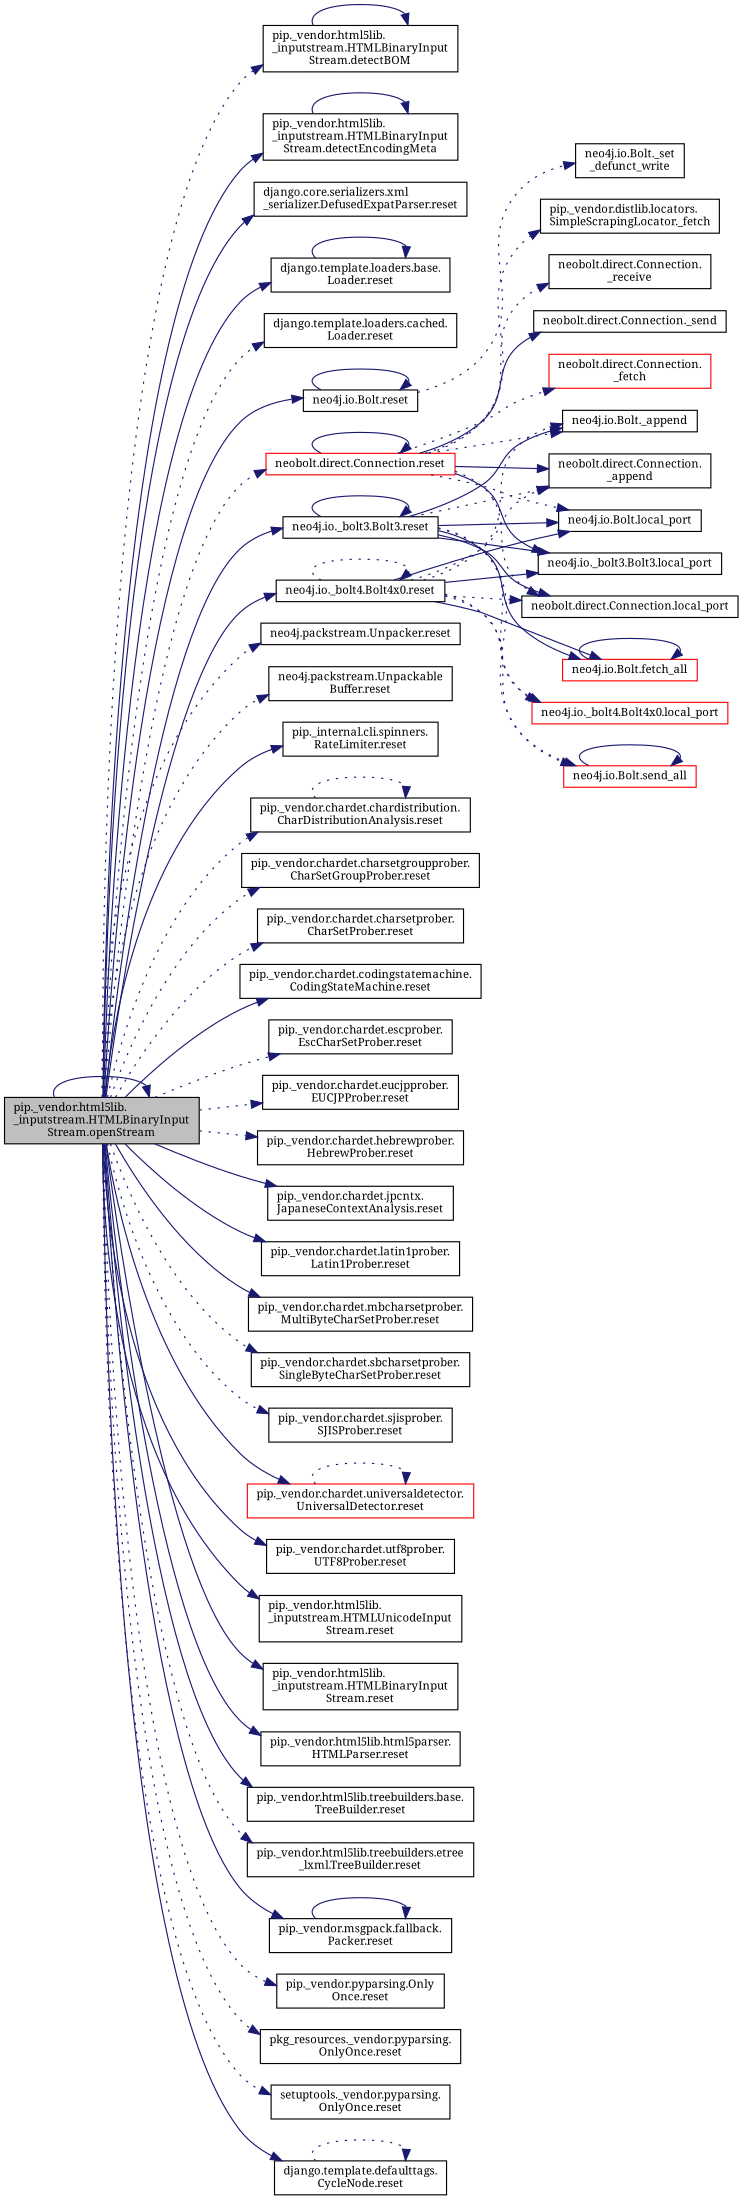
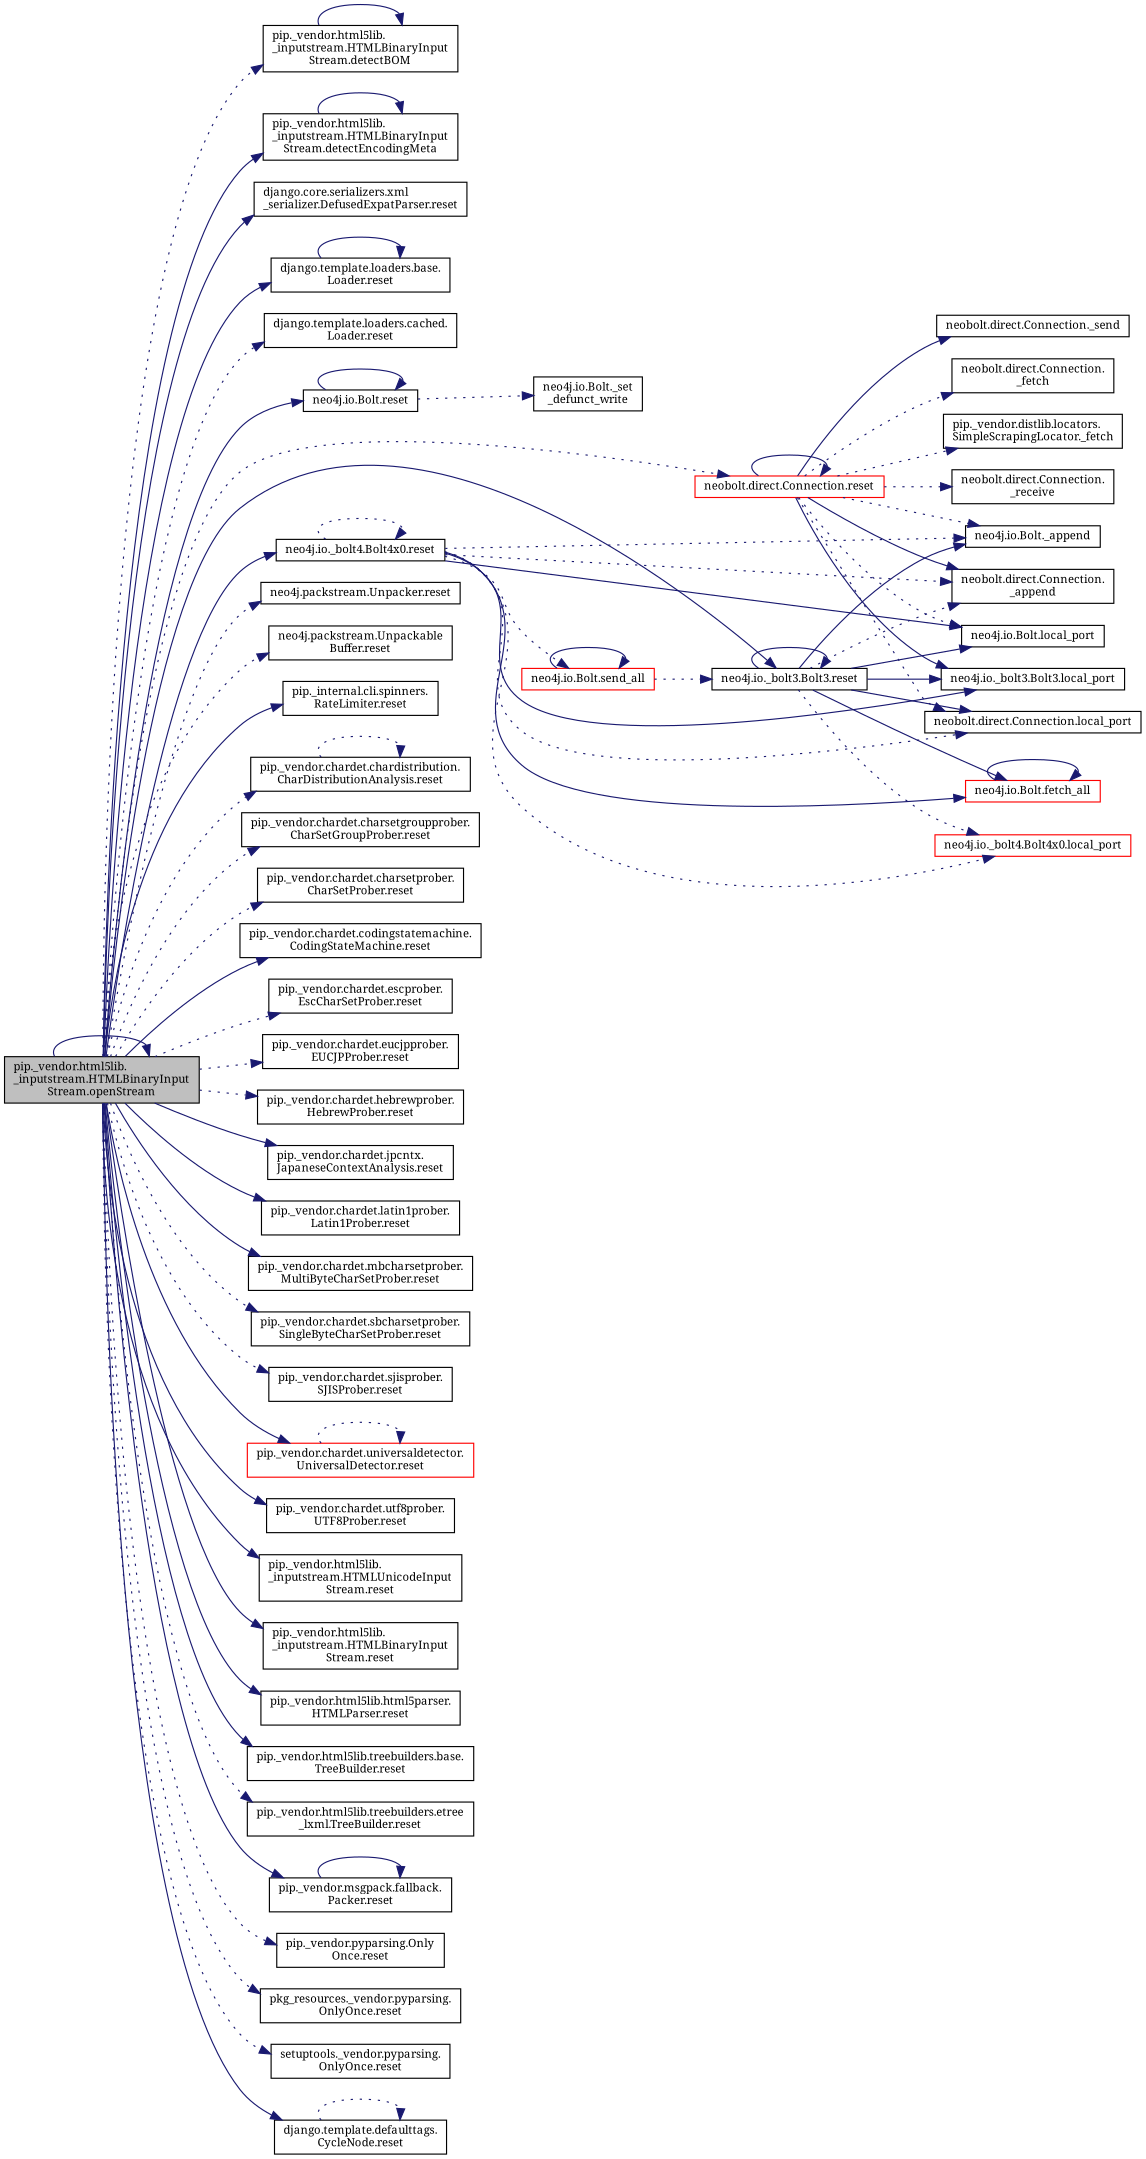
(630, 371) -> (1033, 376)
(504, 641) -> (677, 679)
